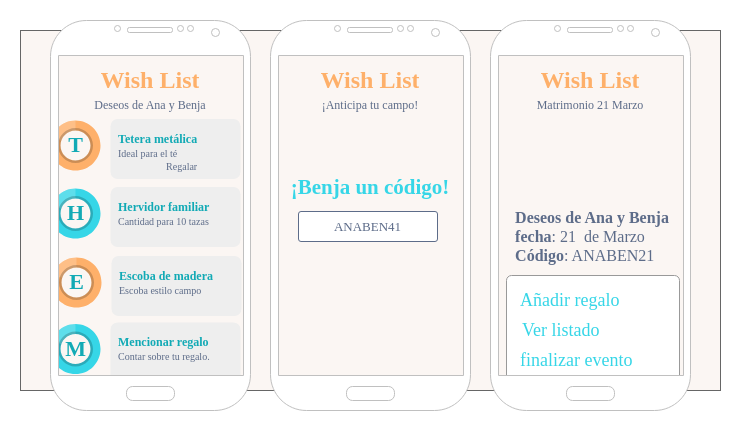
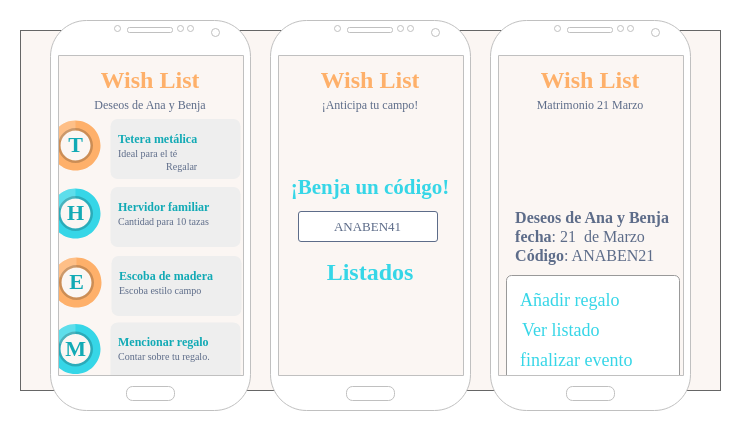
none -> (371, 271)
